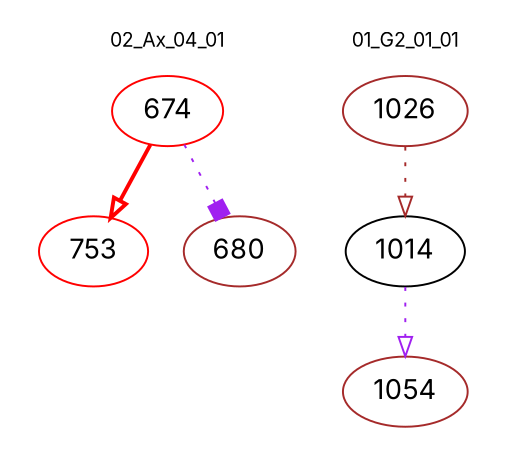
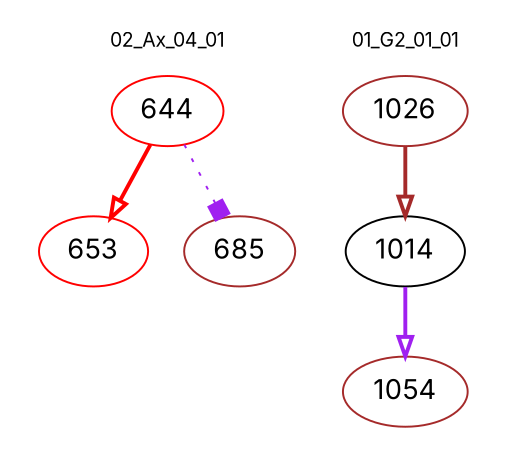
(168, 111) -> (168, 111)
(405, 172) -> (405, 172)
(94, 251) -> (94, 251)
(240, 251) -> (240, 251)
(405, 312) -> (405, 312)
